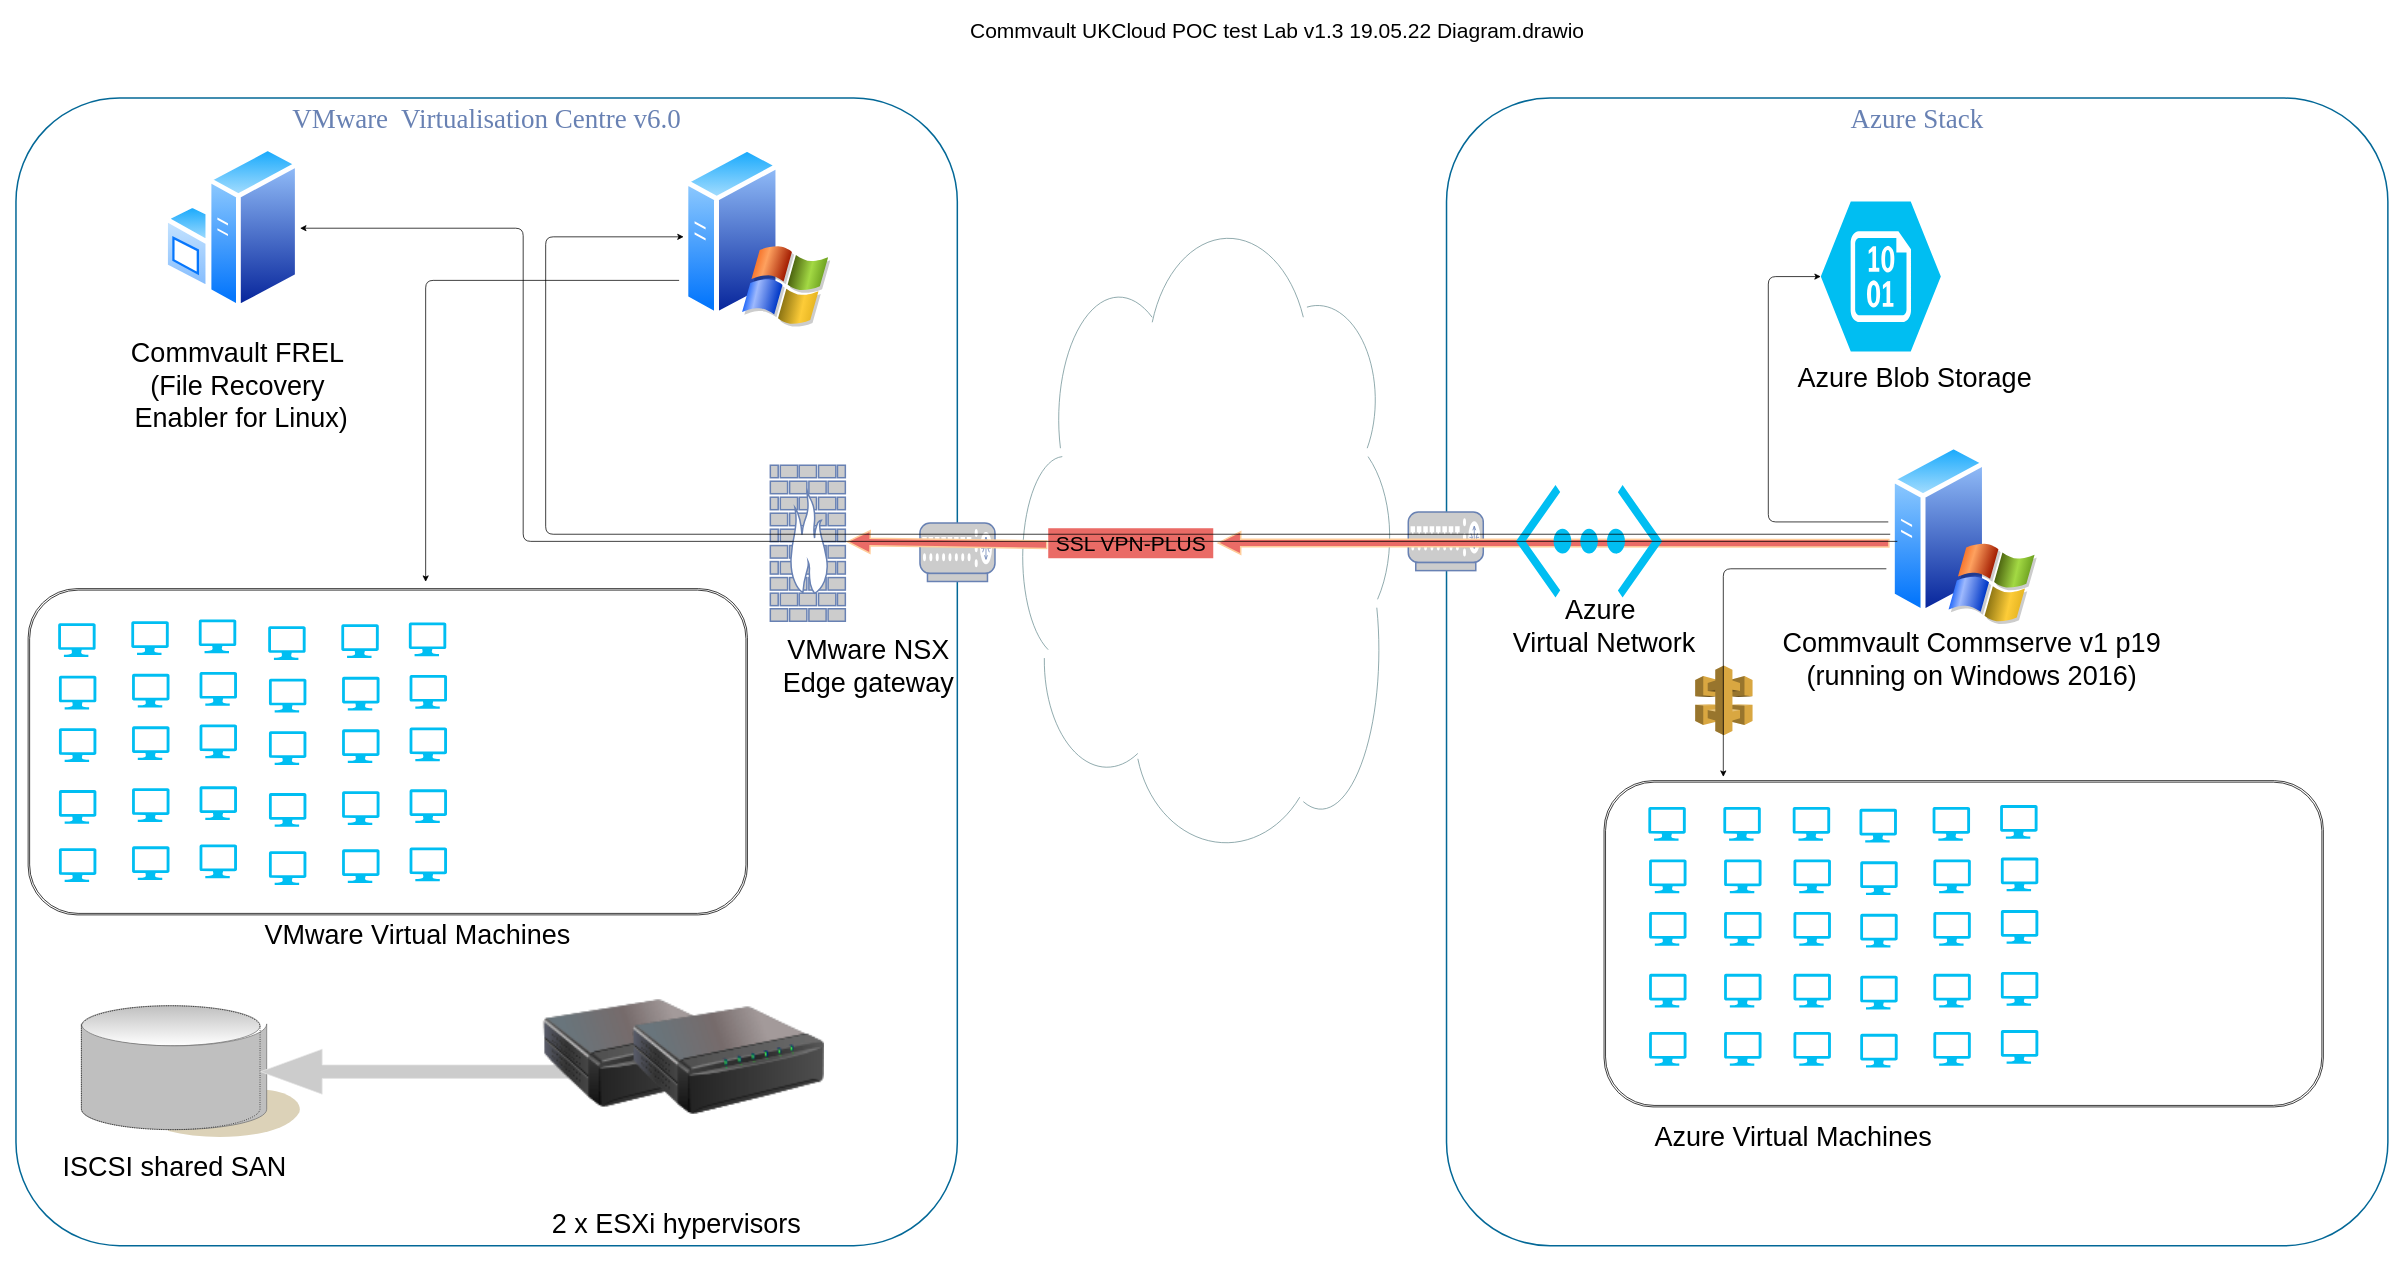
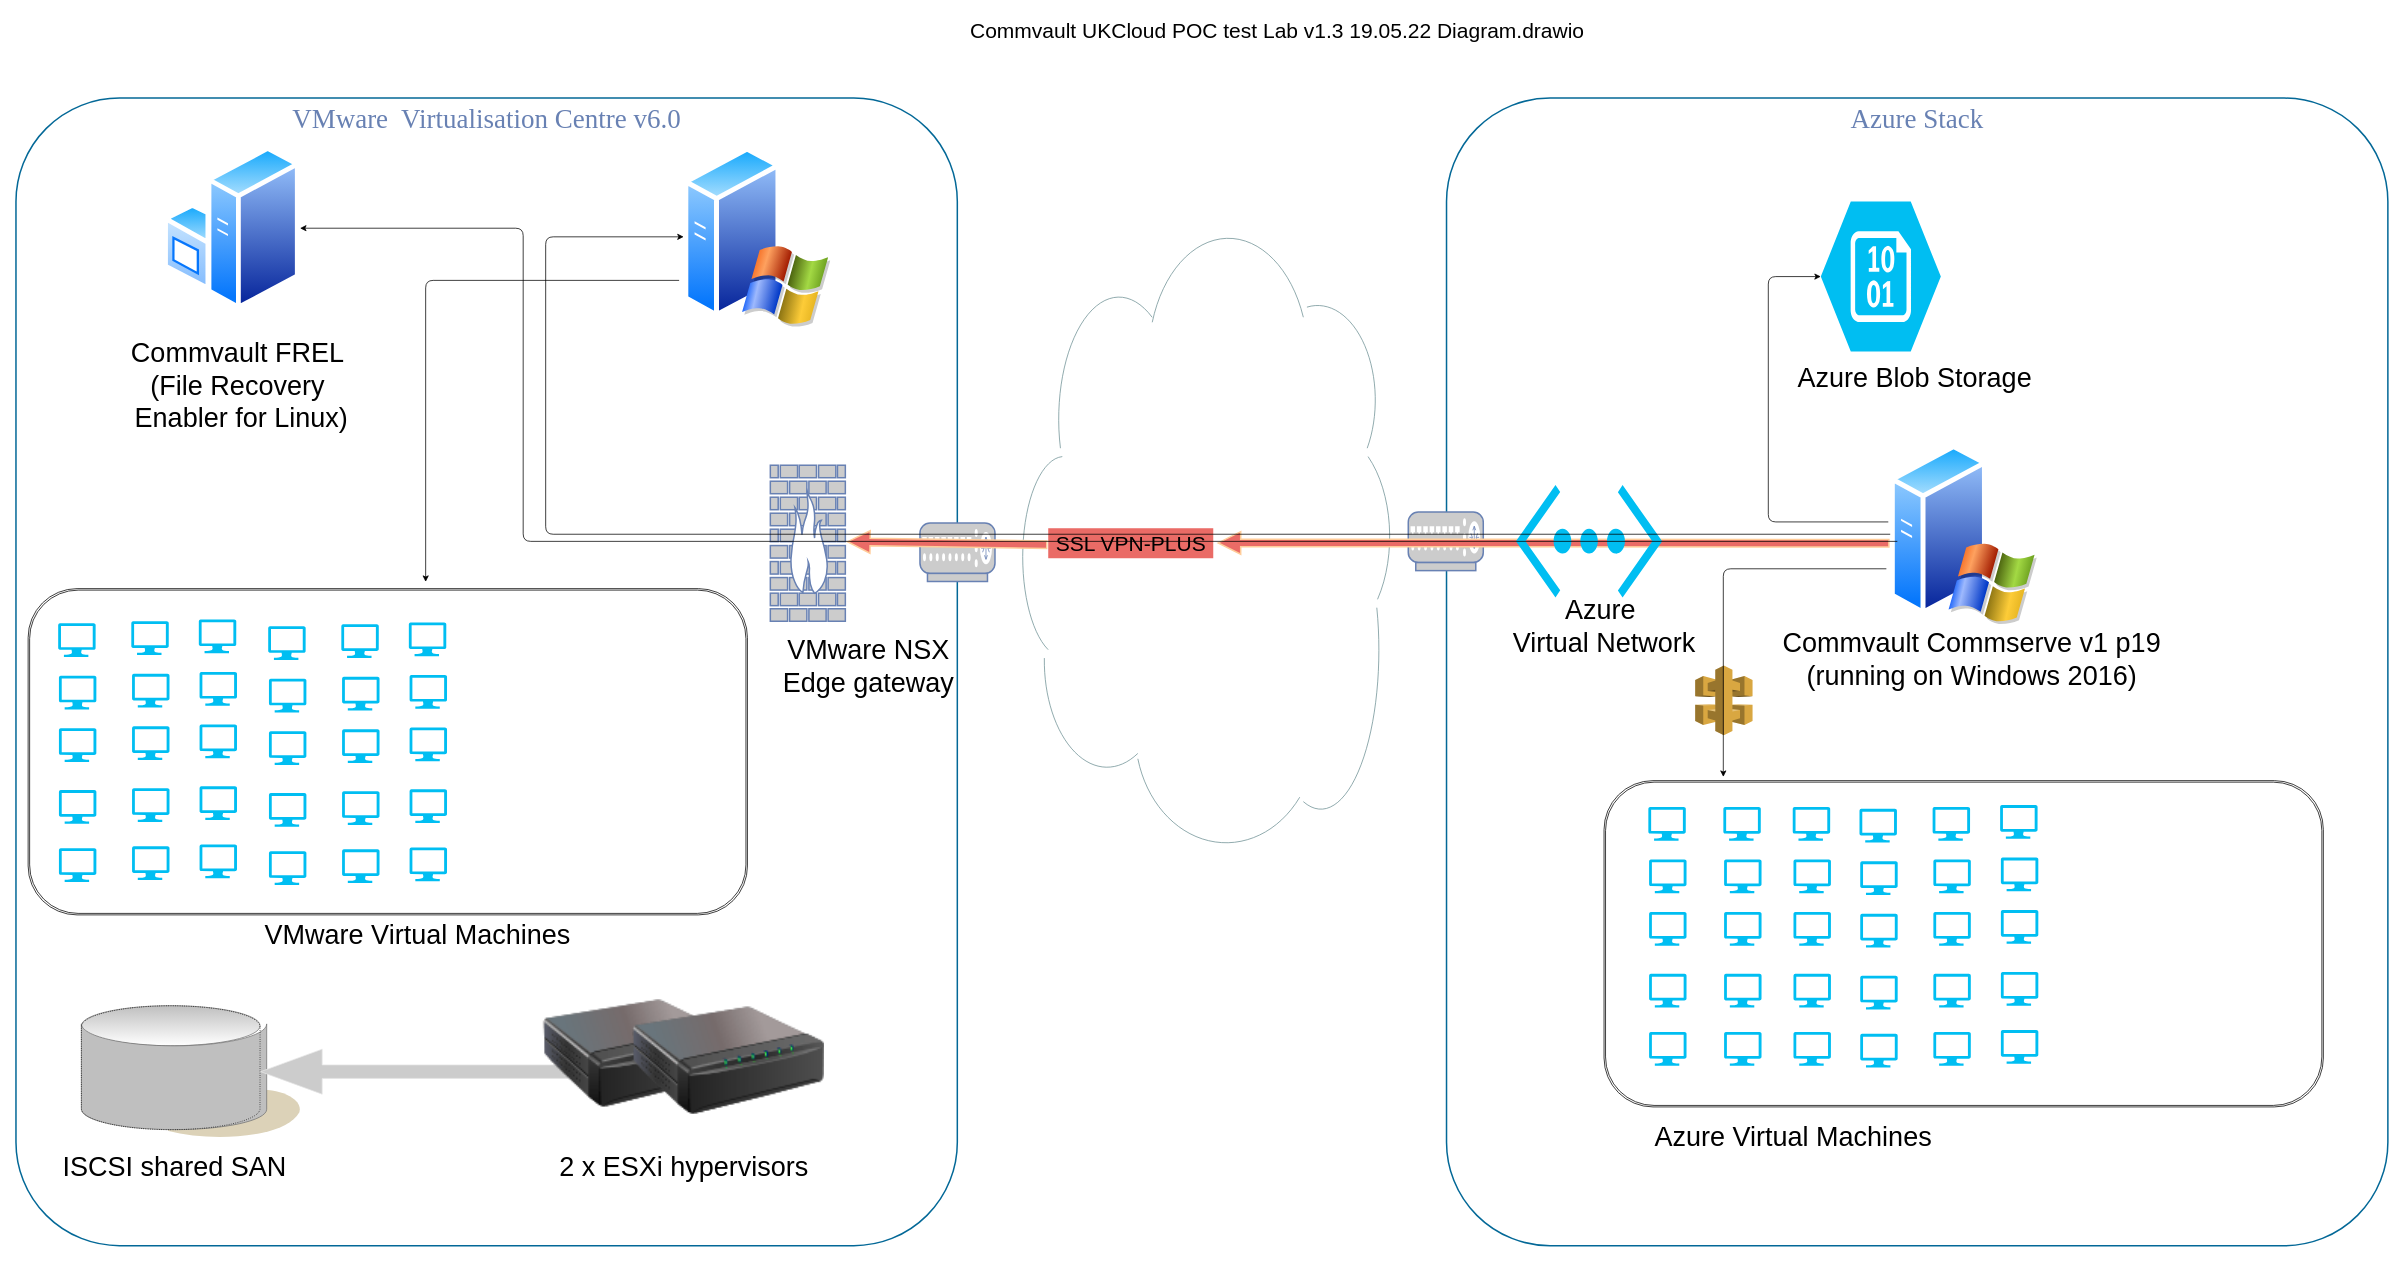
(676, 1223) -> (684, 1167)
